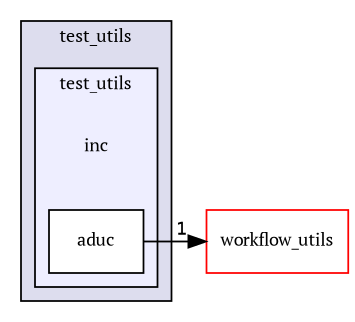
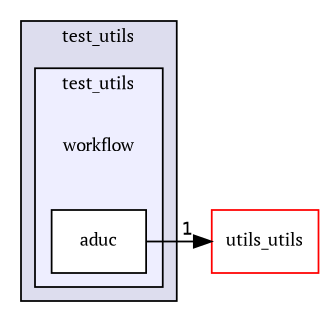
(96, 147) -> (99, 147)
(277, 242) -> (265, 242)
